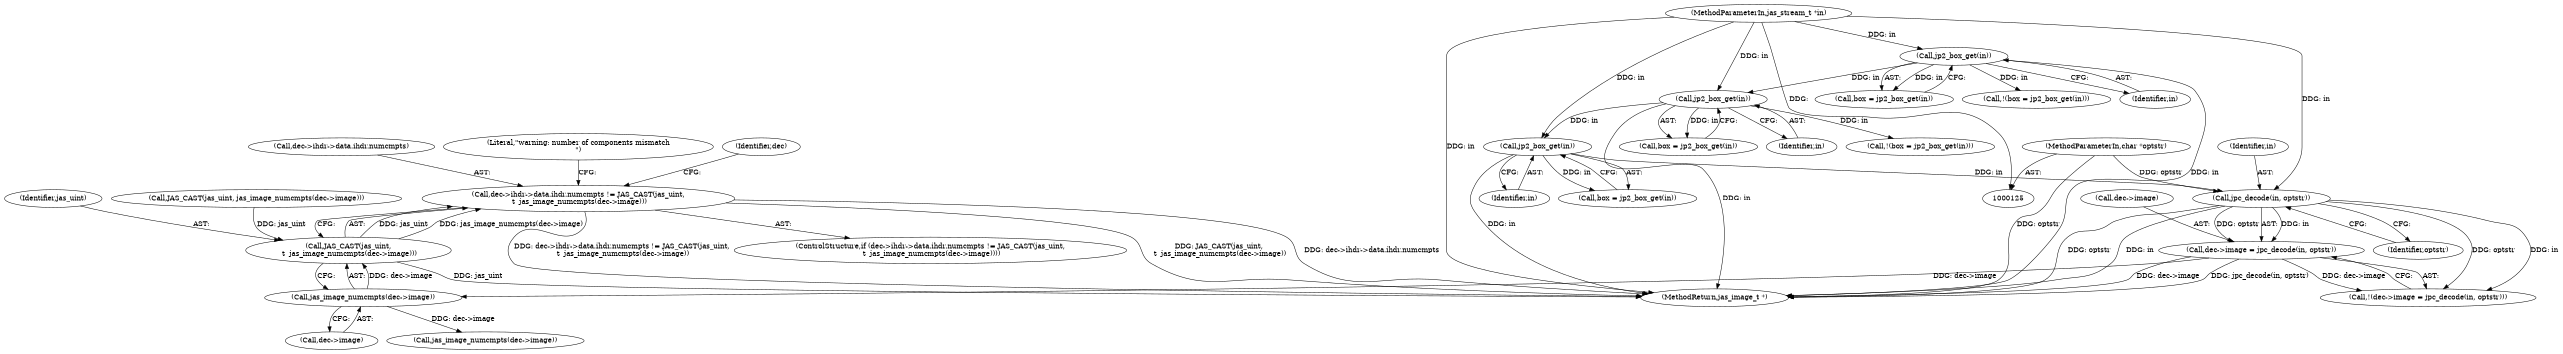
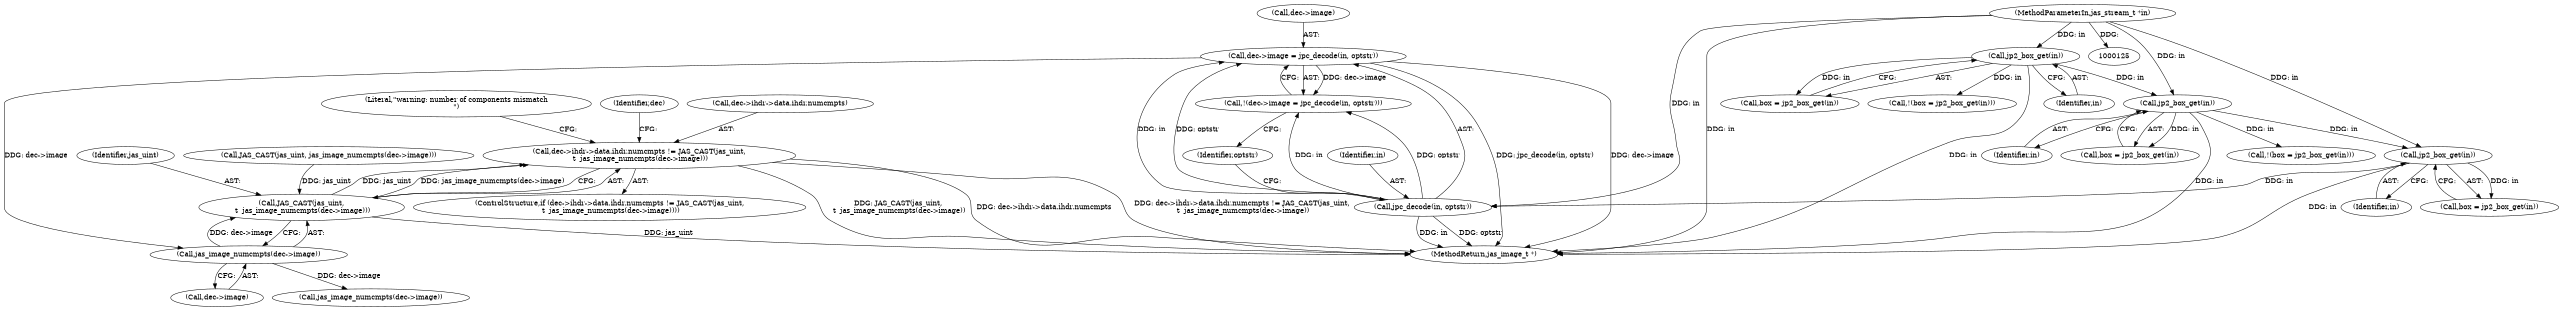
(2106, 147) -> none
(2365, 214) -> (1262, 127)
